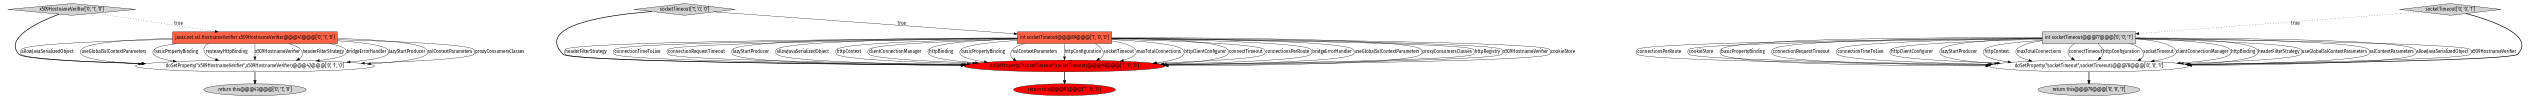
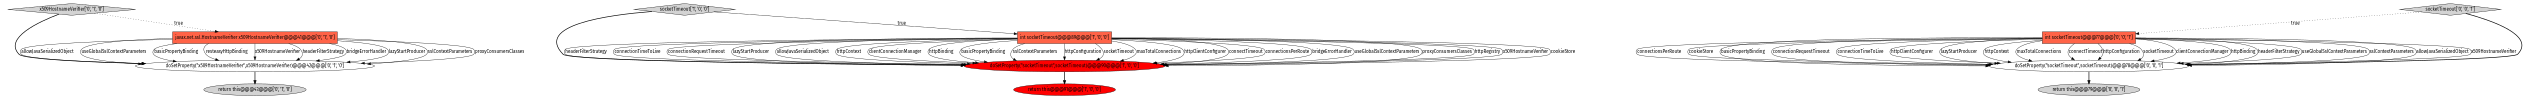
(2089, 38) -> (2089, 38)
